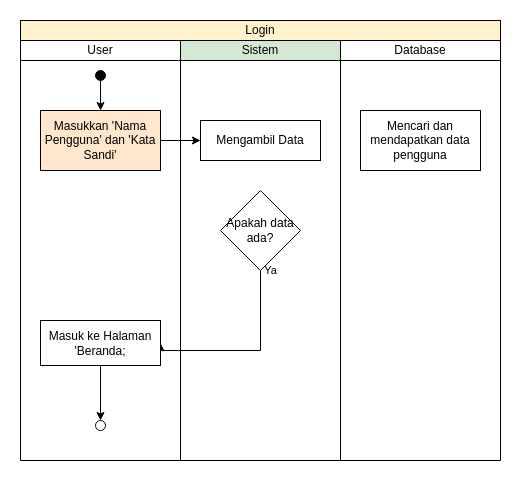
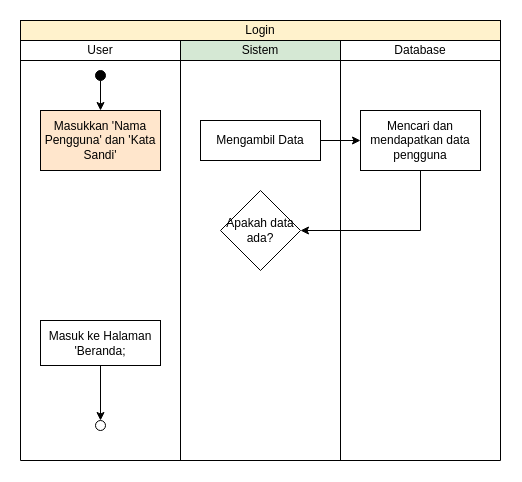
(177, 141) -> none
none -> (337, 141)
none -> (394, 231)
(251, 351) -> none
